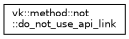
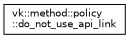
(65, 19) -> (65, 19)
